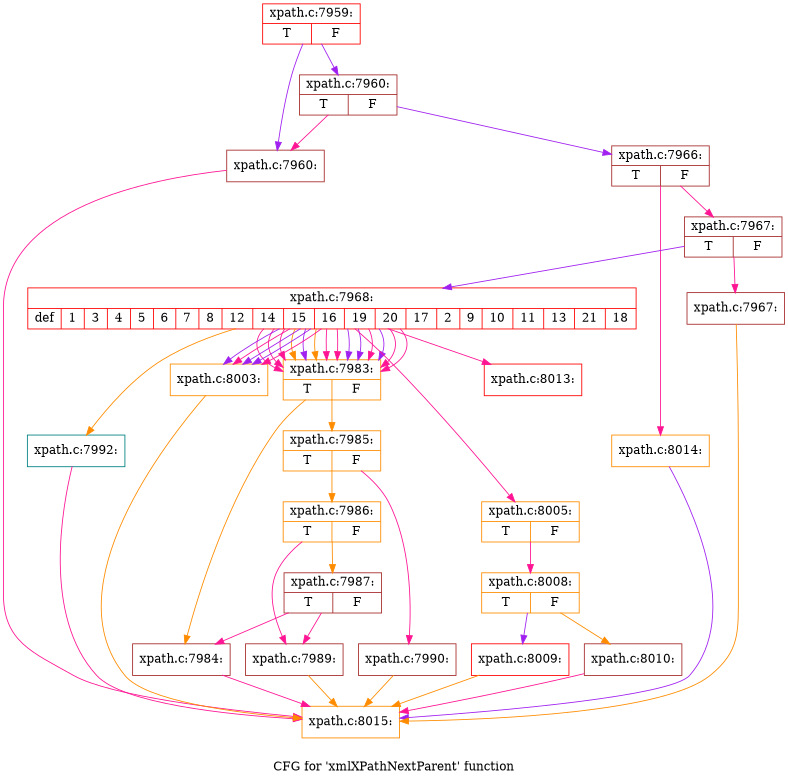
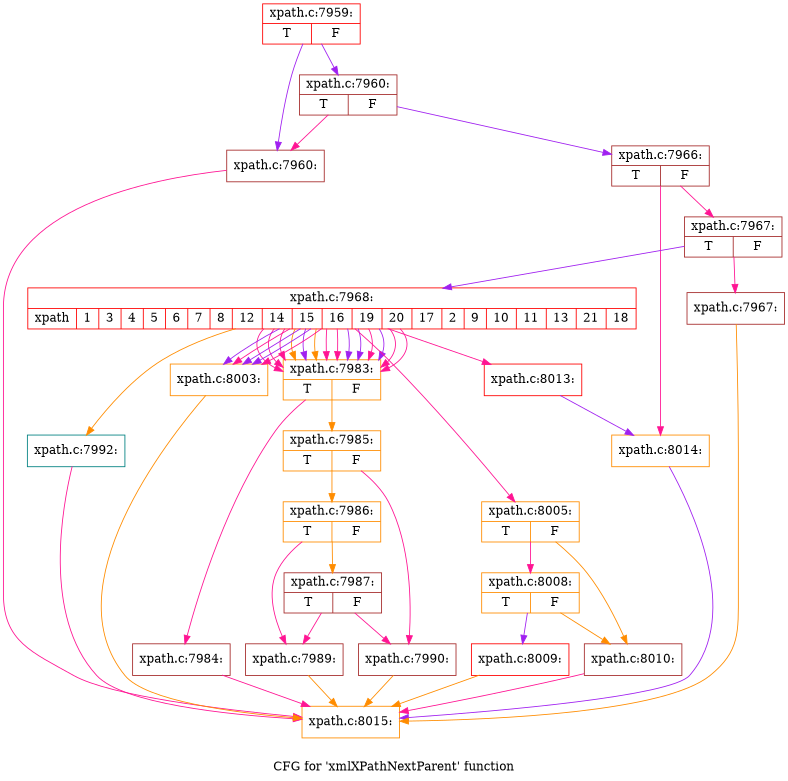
(44, 318) -> (52, 318)
none -> (593, 413)
(232, 510) -> (232, 510)
none -> (595, 585)
(256, 627) -> (369, 626)
